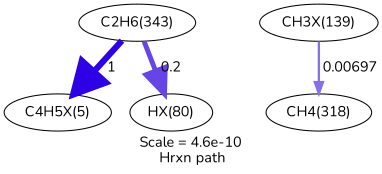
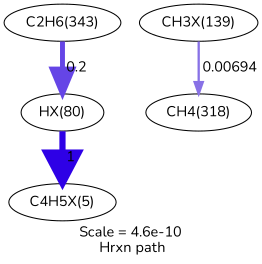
(108, 56) -> (62, 142)
(348, 68) -> (228, 68)
